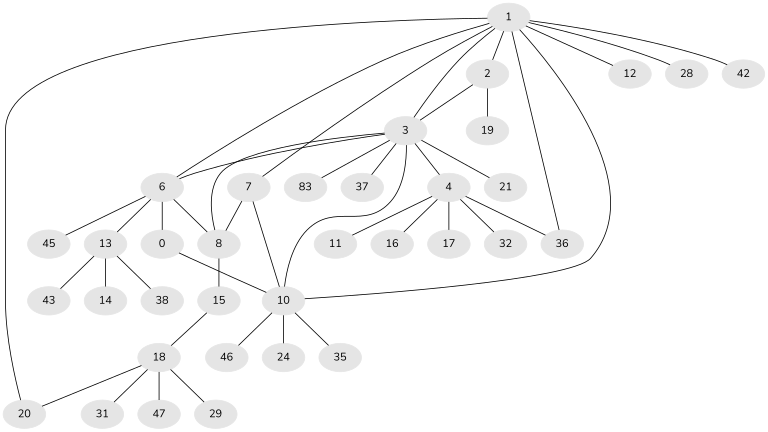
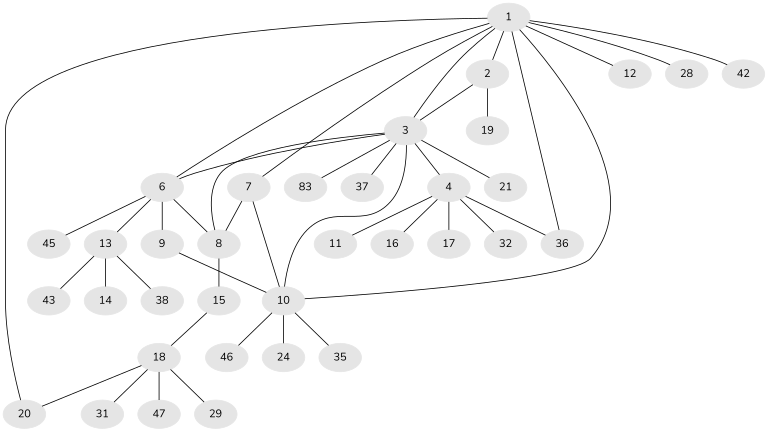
(162, 244) -> (162, 244)
